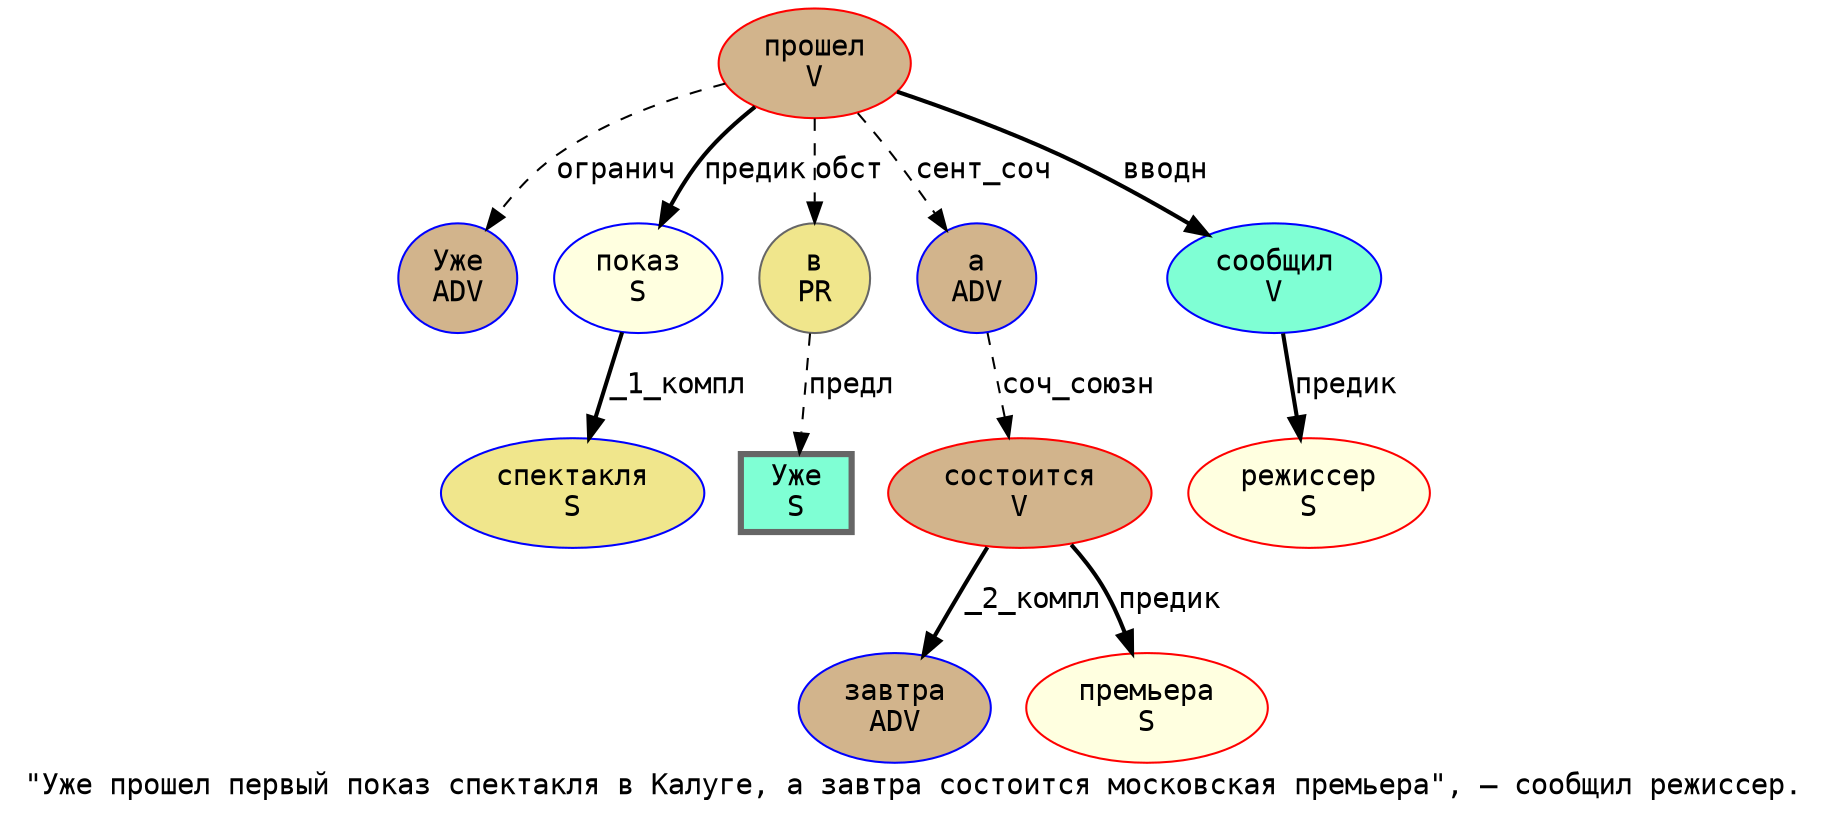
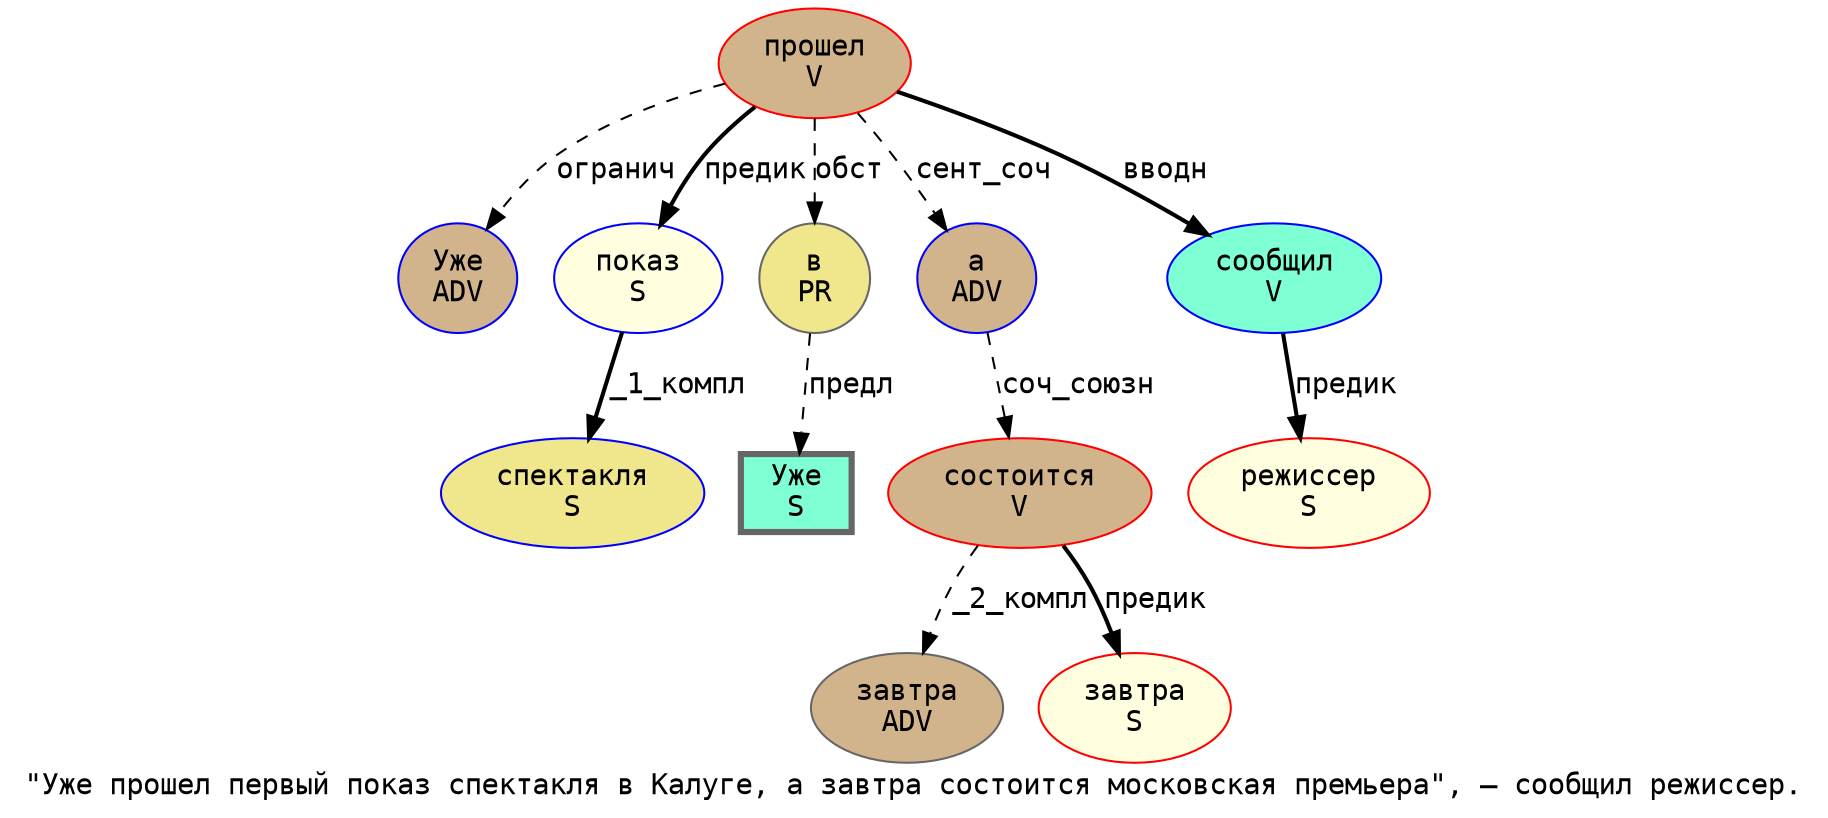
(960, 592) -> (951, 588)
(895, 708) -> (907, 708)
(1147, 708) -> (1135, 708)
